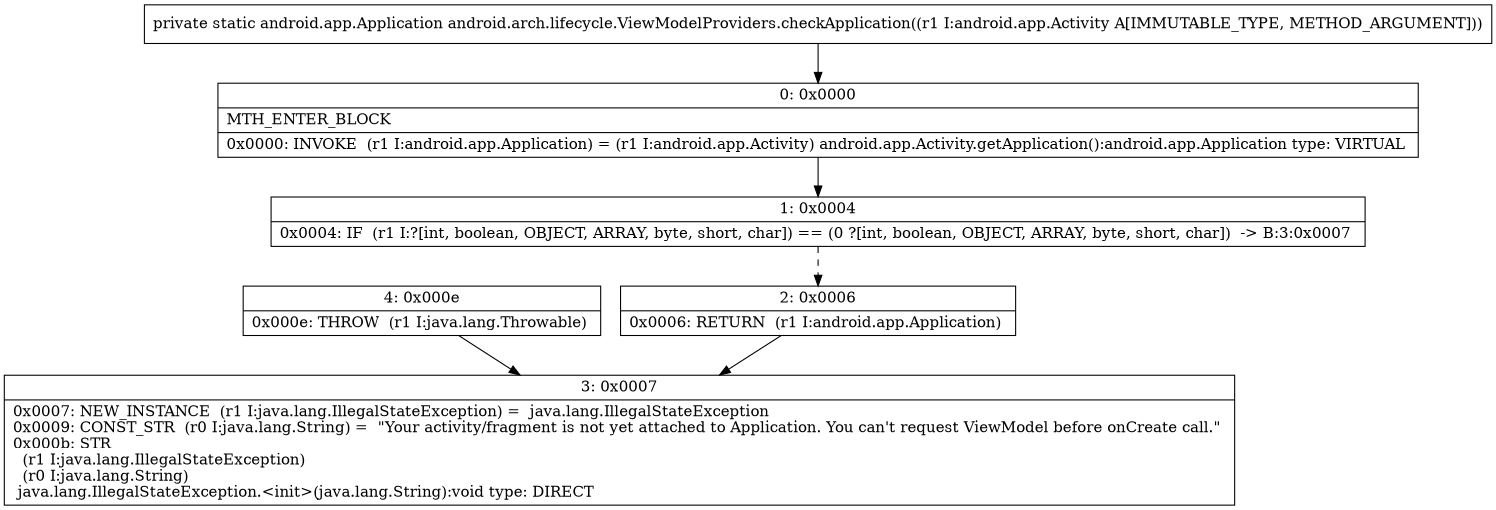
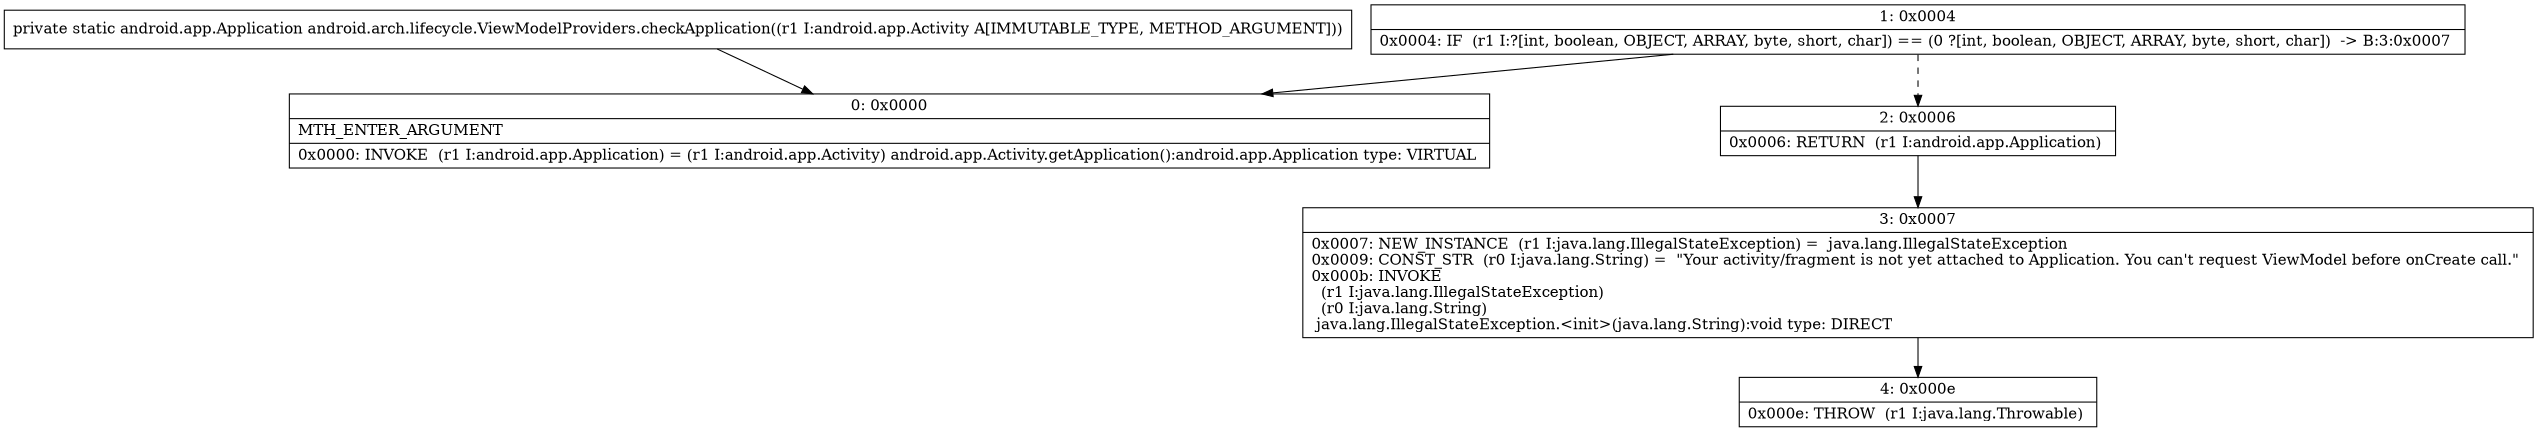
(309, 120) -> (400, 130)
(818, 172) -> (1473, 74)
(485, 352) -> (1918, 352)
(67, 444) -> (1382, 276)
